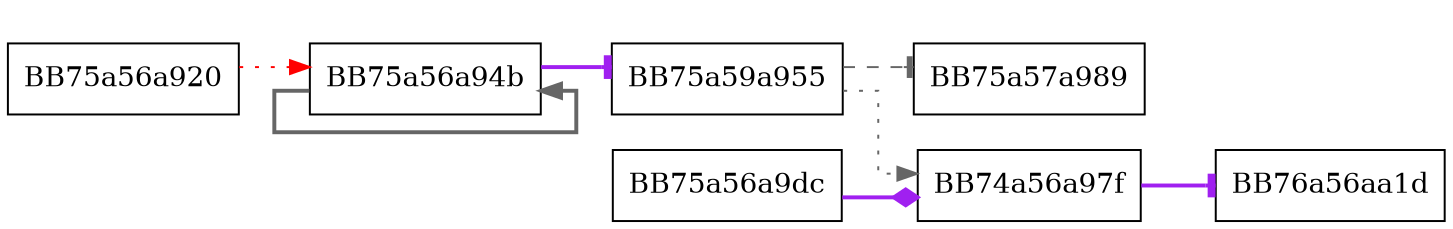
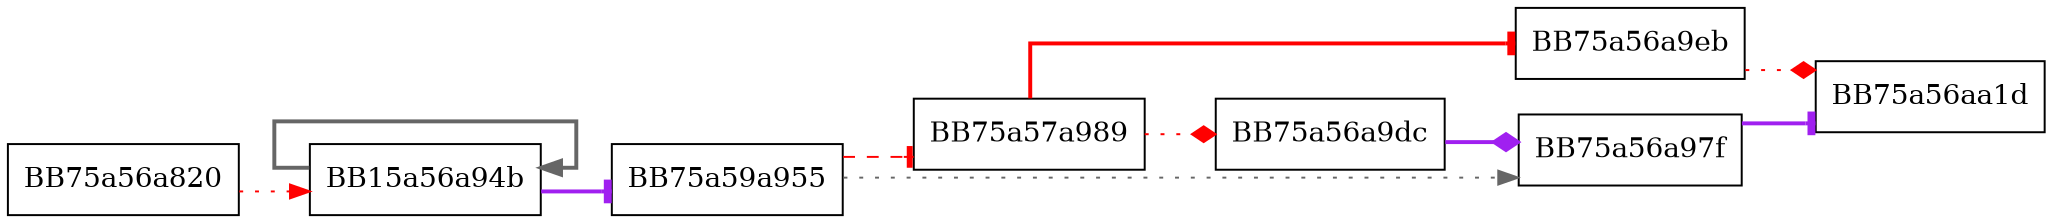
none -> (1630, 43)
(873, 67) -> (873, 157)
(123, 79) -> (123, 180)
(425, 79) -> (425, 180)
none -> (1168, 134)
(1029, 186) -> (1630, 150)
(1330, 186) -> (1930, 97)
